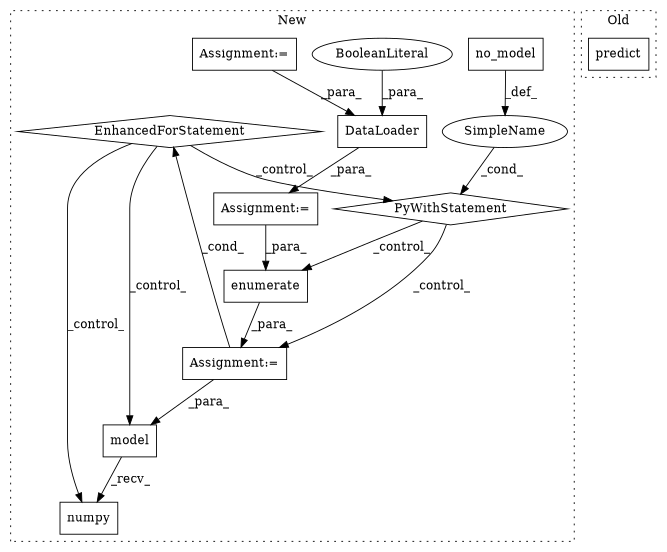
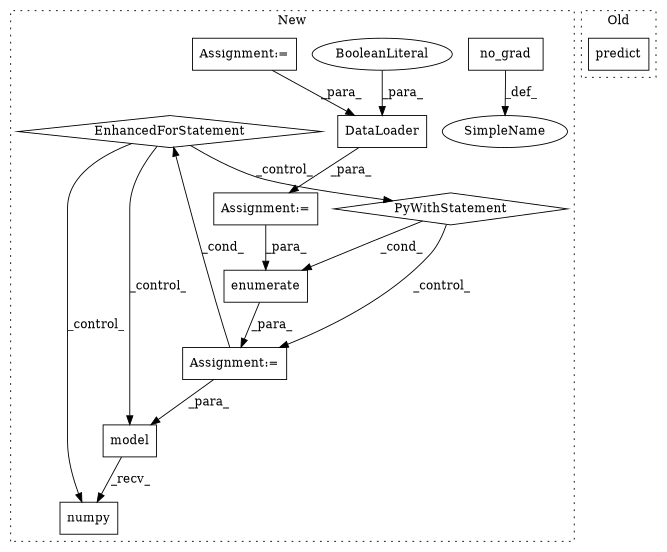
(506, 54) -> (506, 54)
(480, 167) -> none
(402, 248) -> (402, 248)
